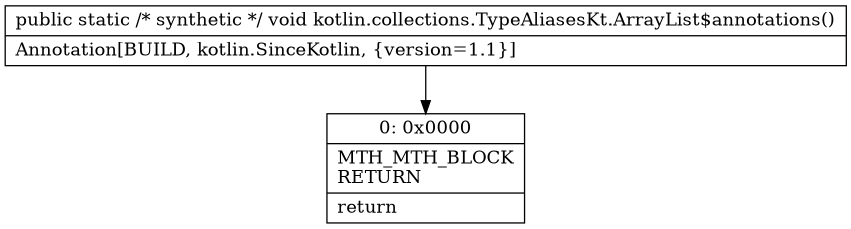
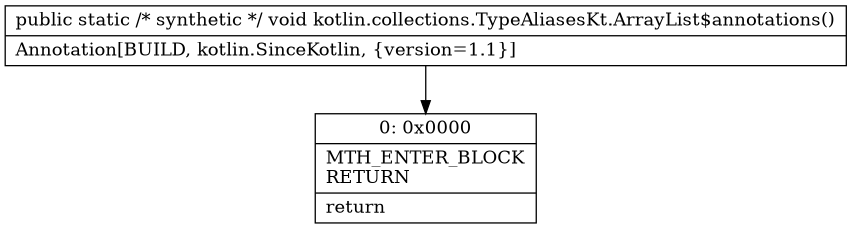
(426, 158) -> (426, 158)
